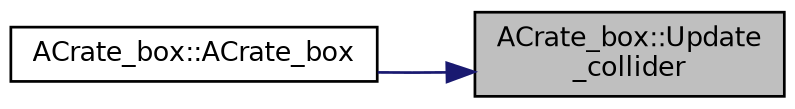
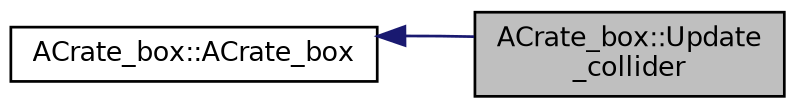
(412, 73) -> (440, 36)
